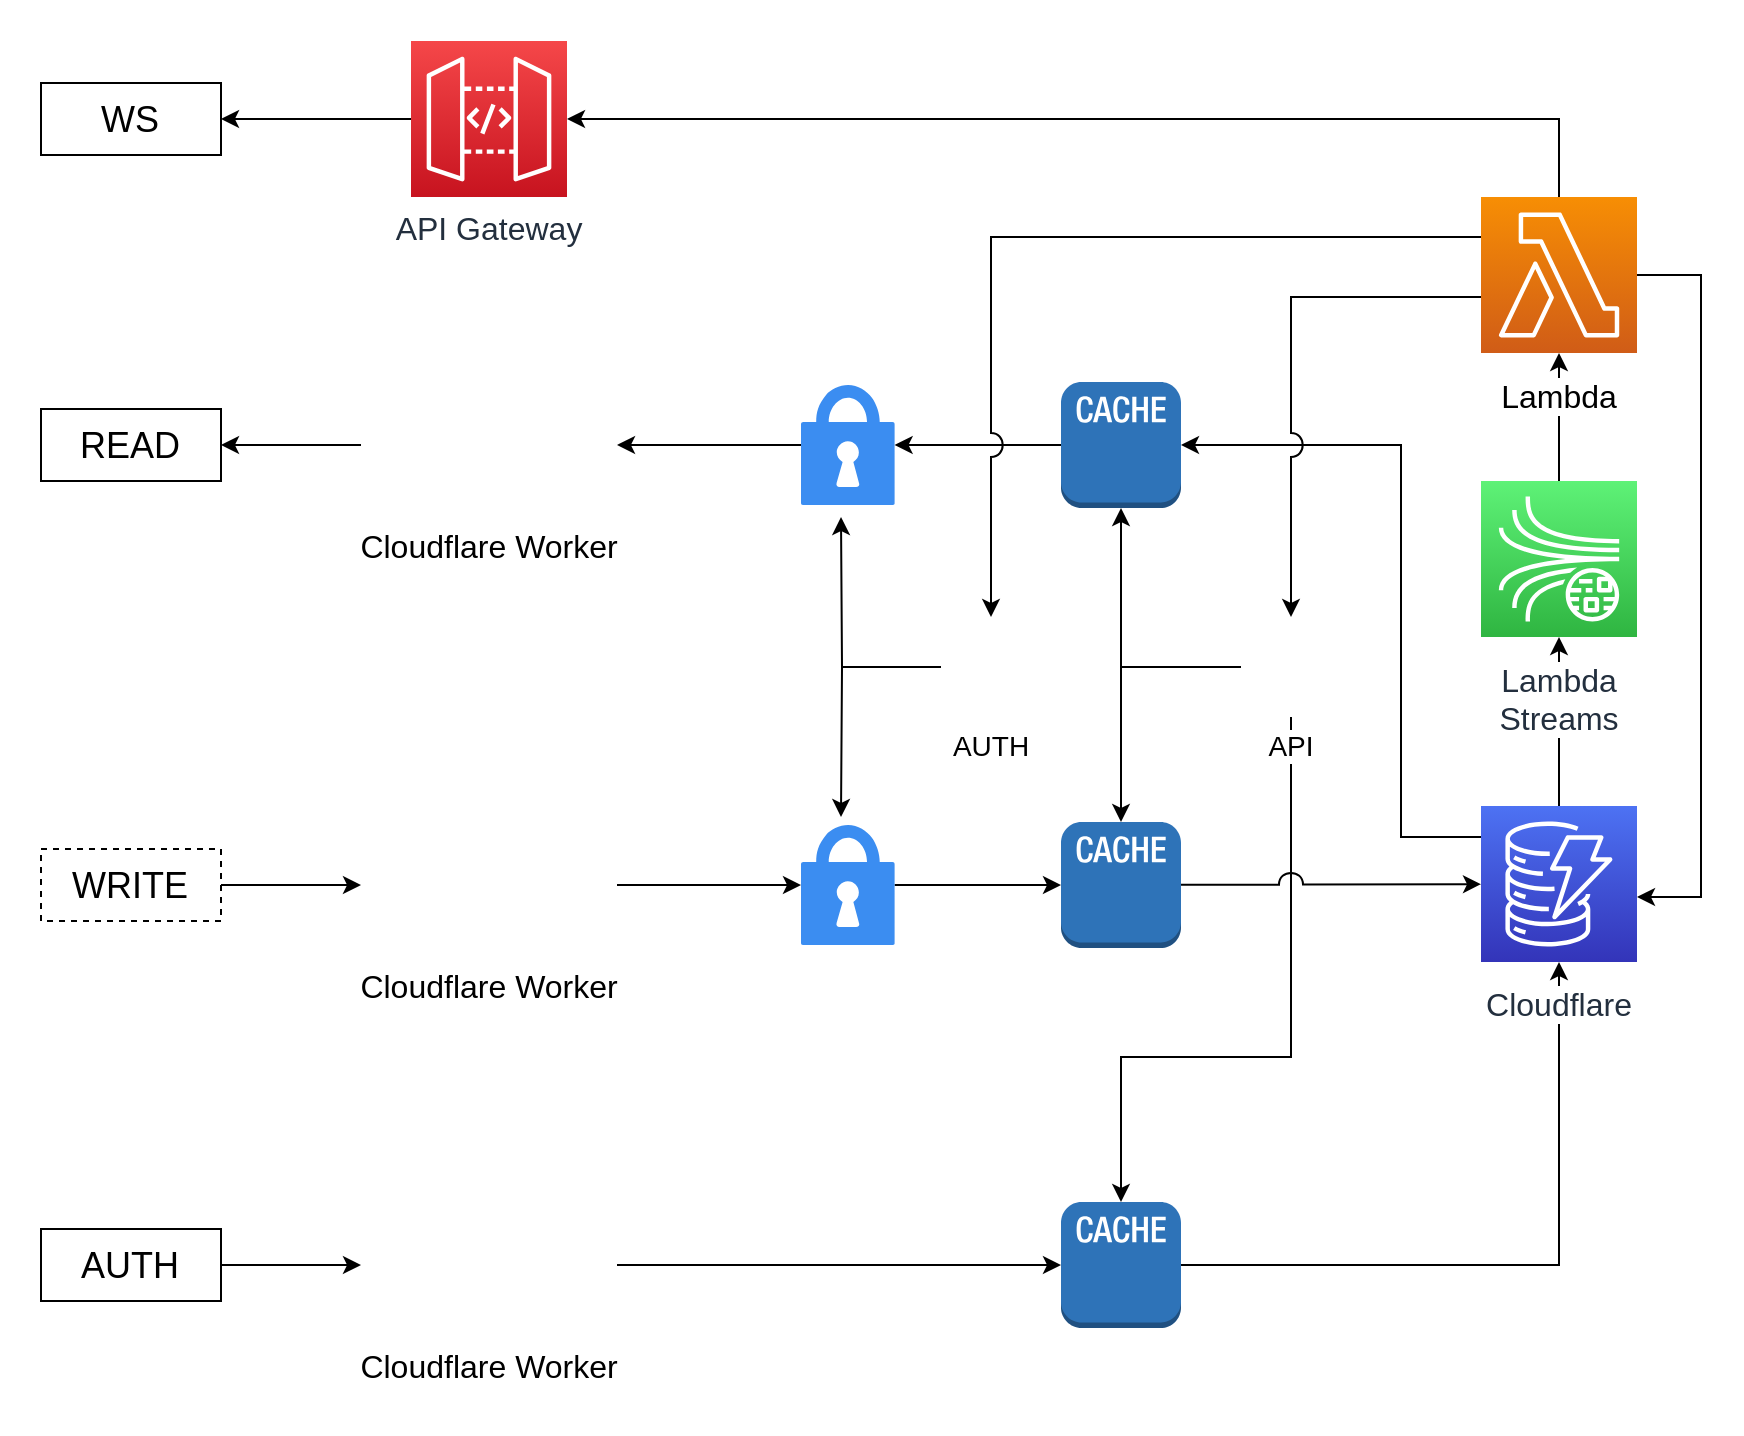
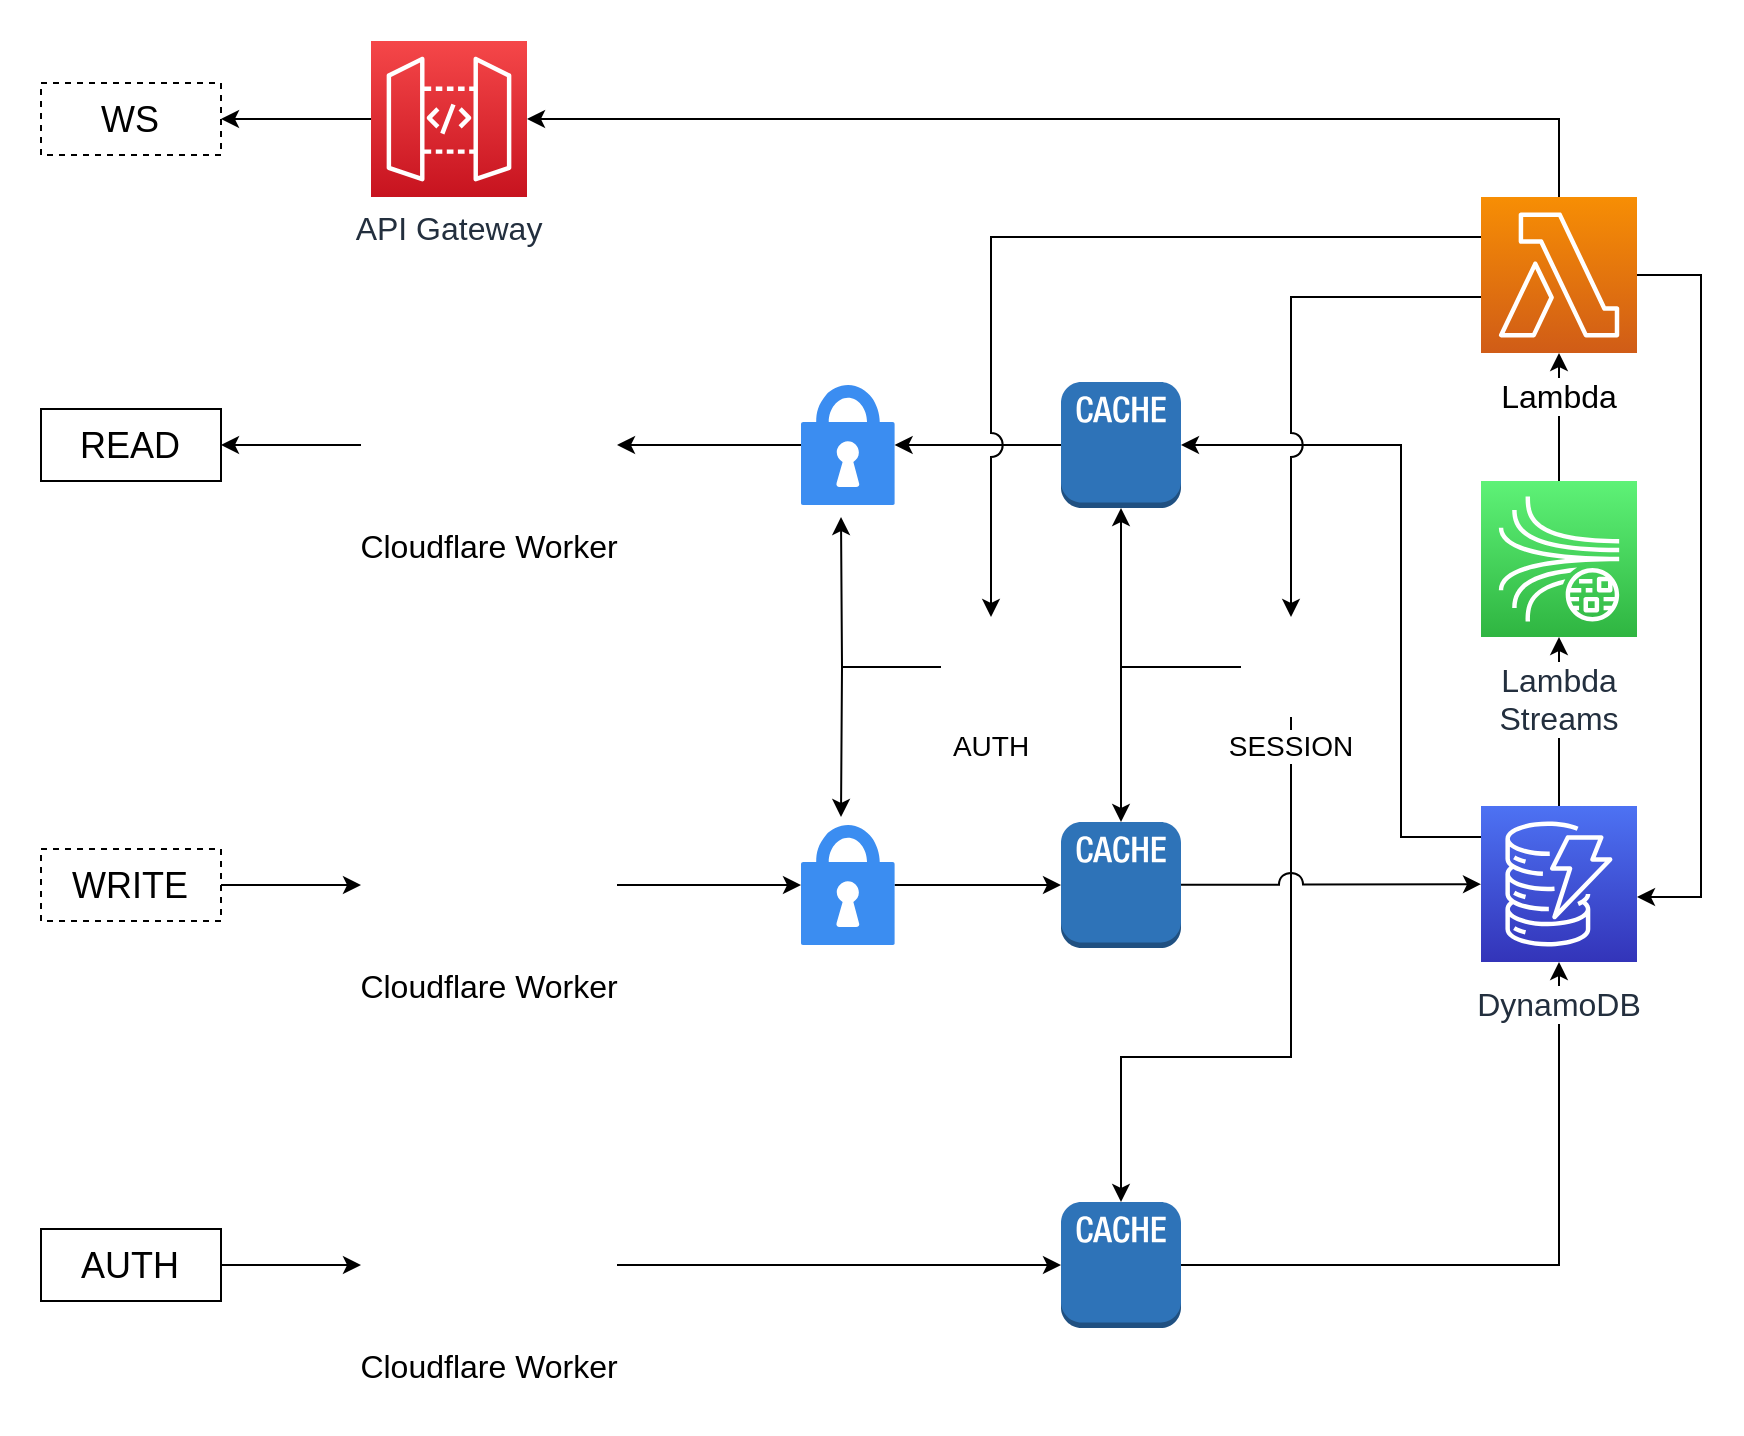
(131, 119) -> (131, 119)
(489, 119) -> (449, 119)
(1292, 748) -> (1292, 748)
(1560, 1006) -> (1560, 1006)
